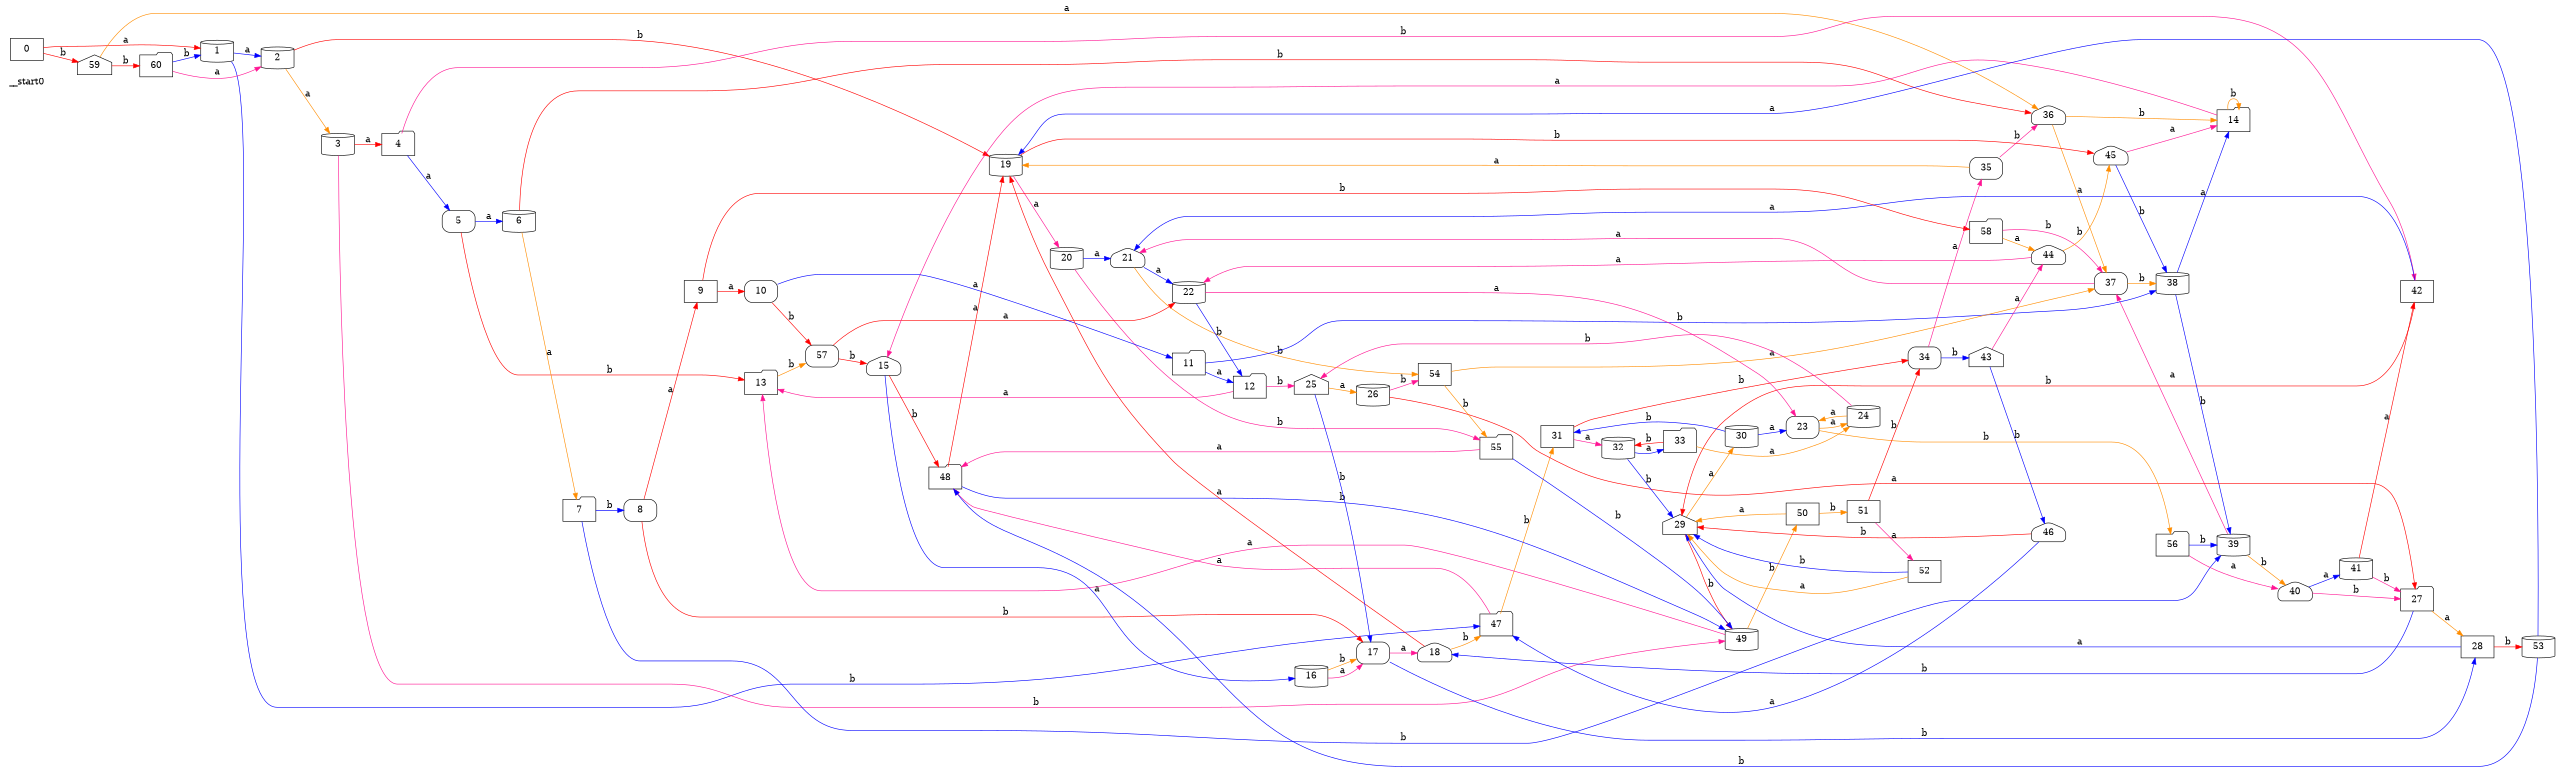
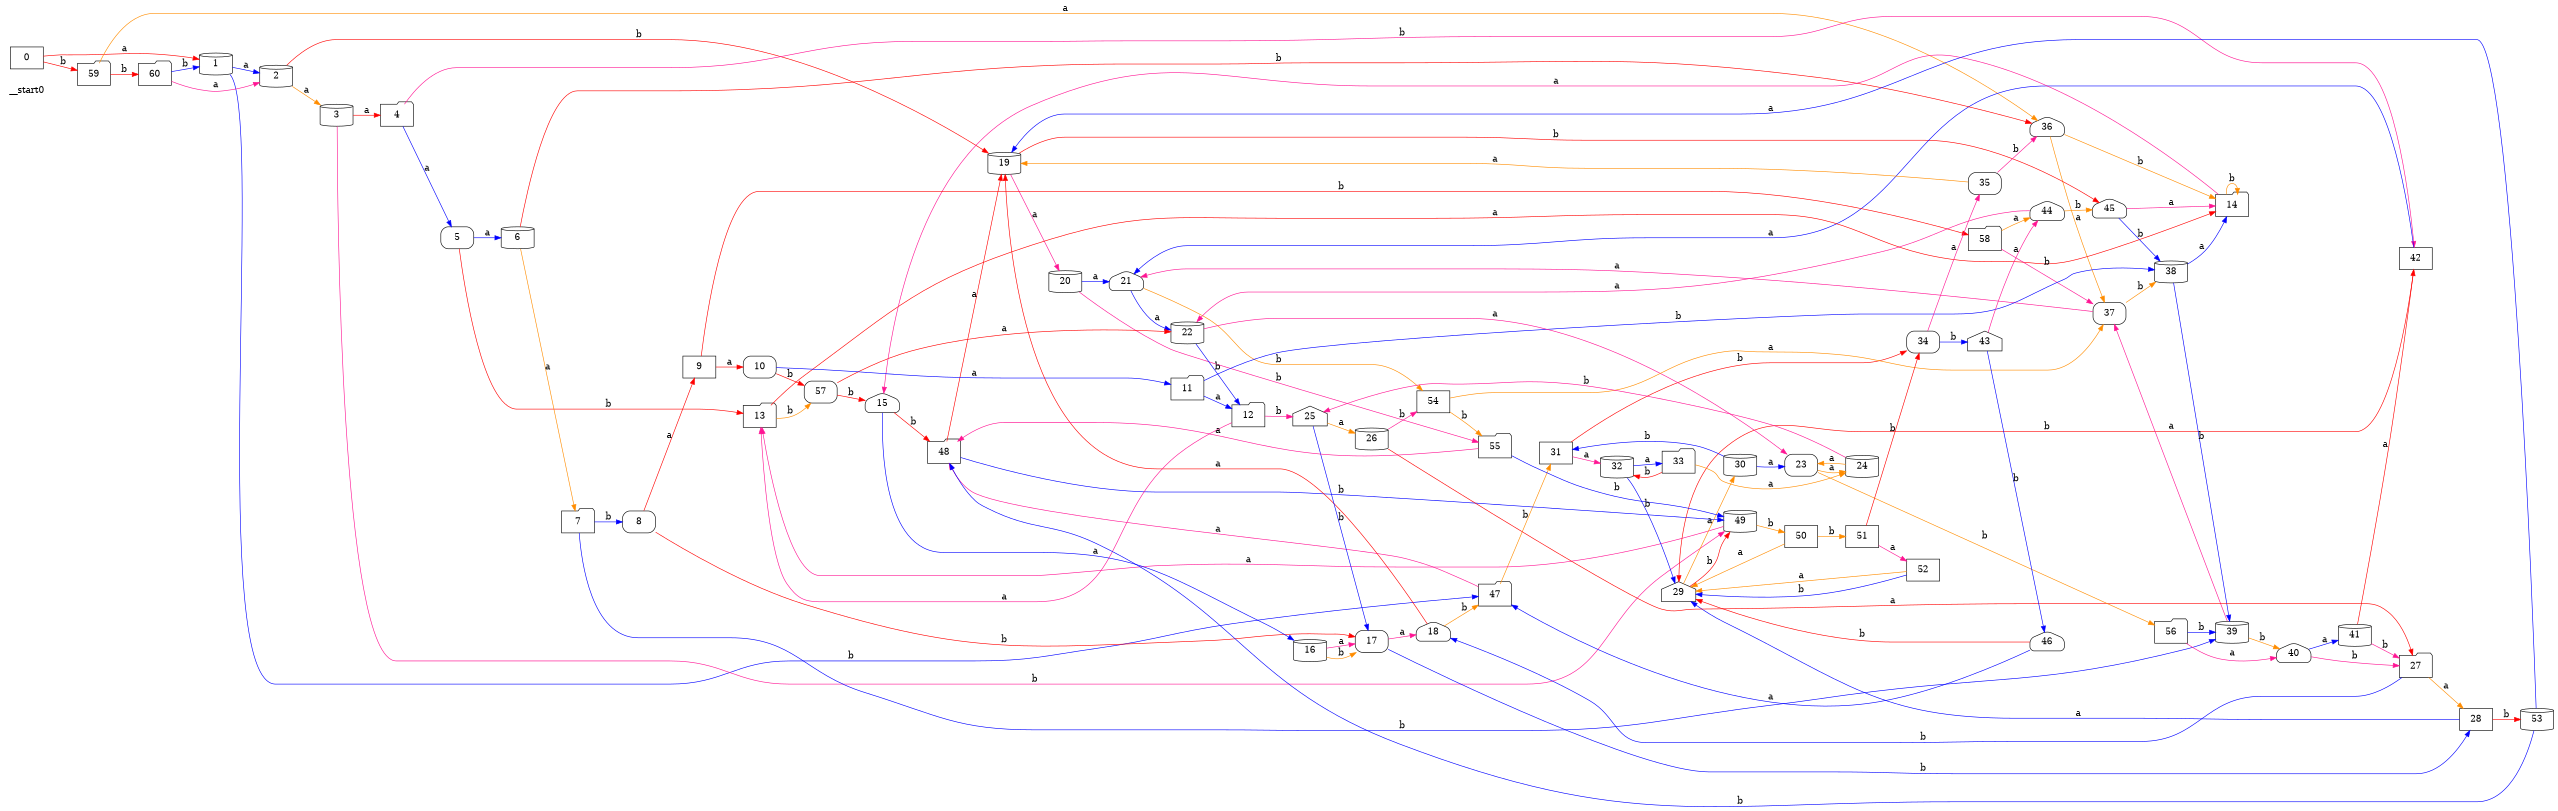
(95, 66) -> (94, 74)
none -> (1472, 218)
